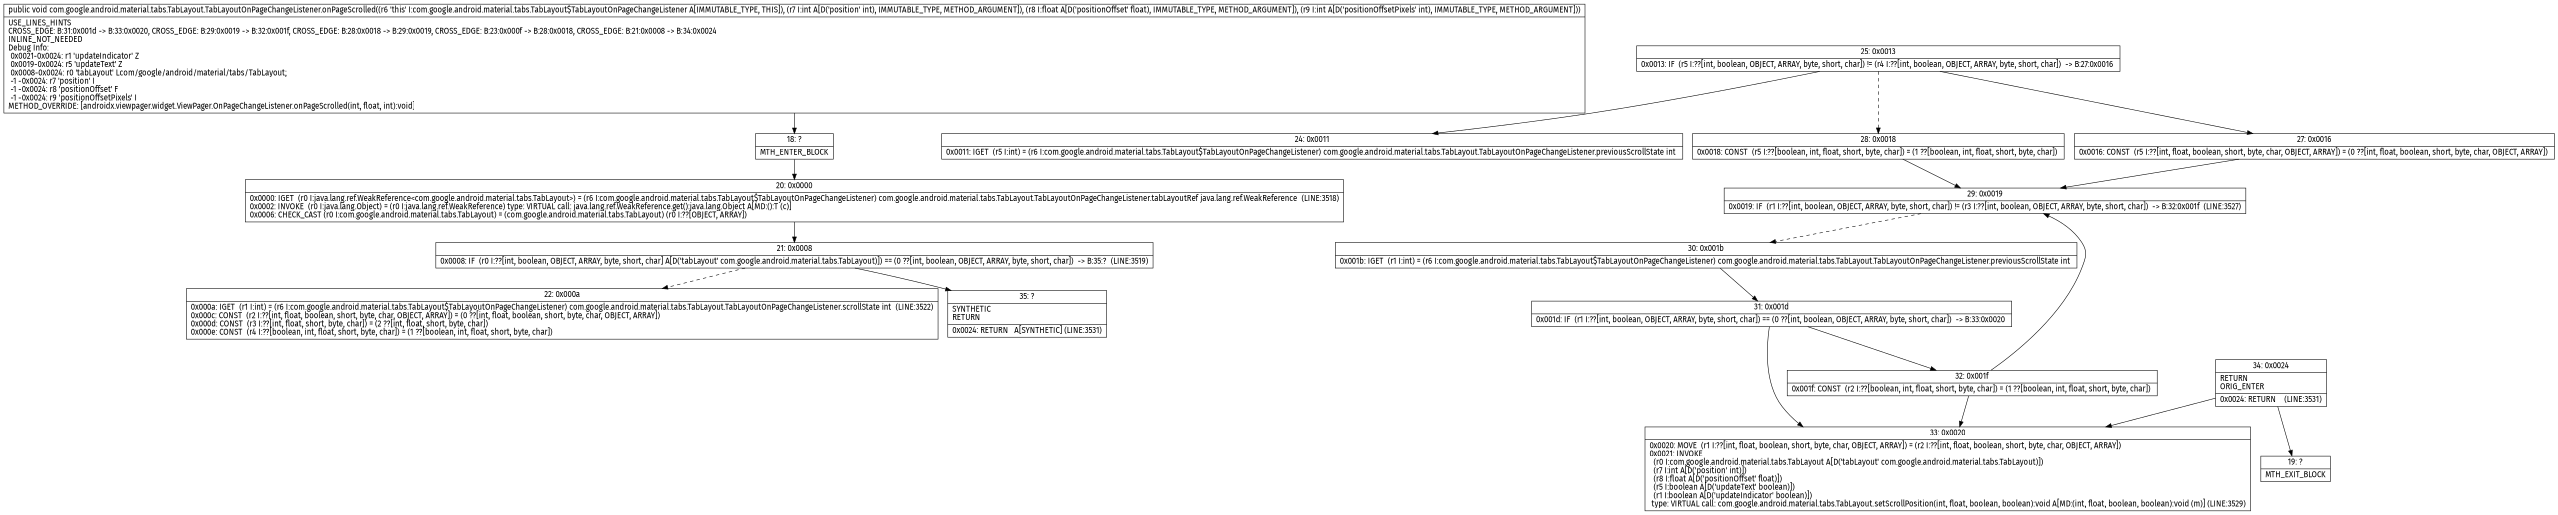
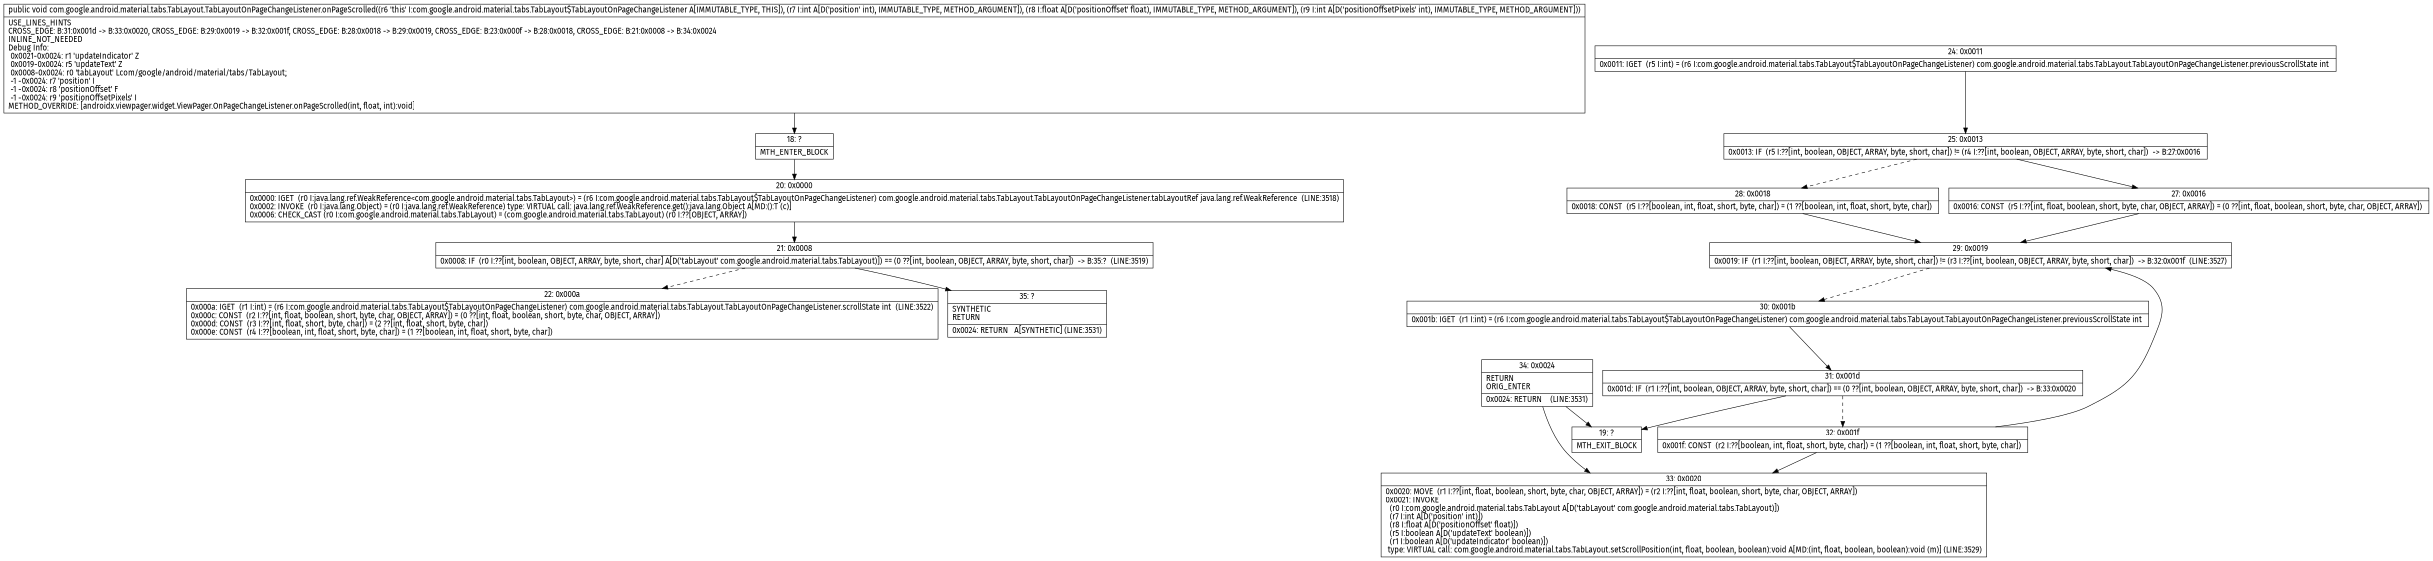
(1630, 107) -> (1966, 100)
(1869, 348) -> (1843, 409)
(1770, 380) -> (1716, 411)
